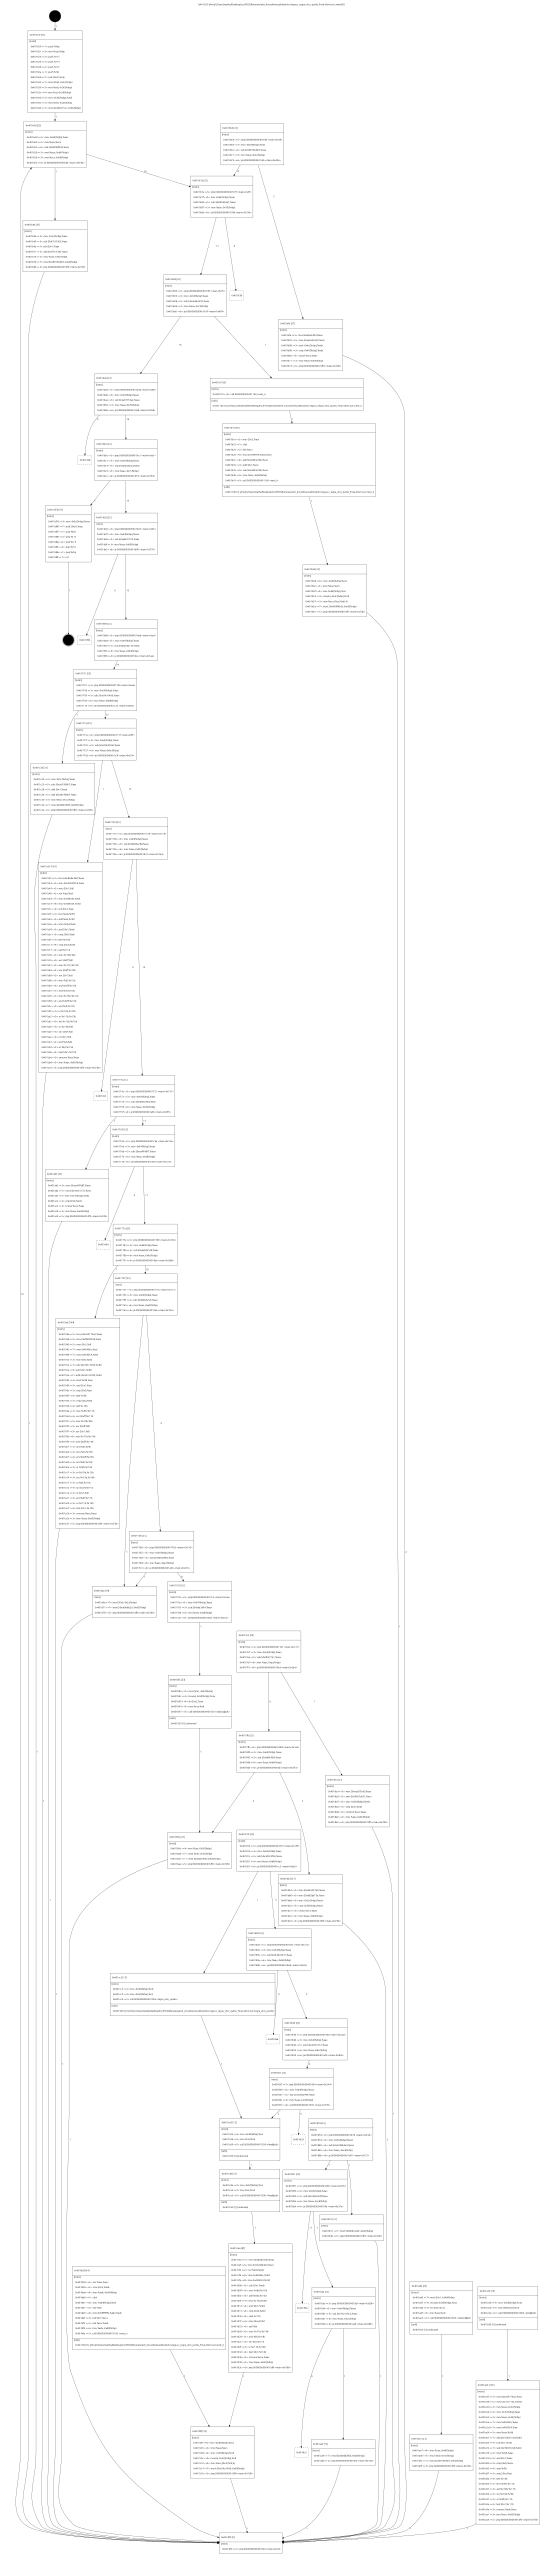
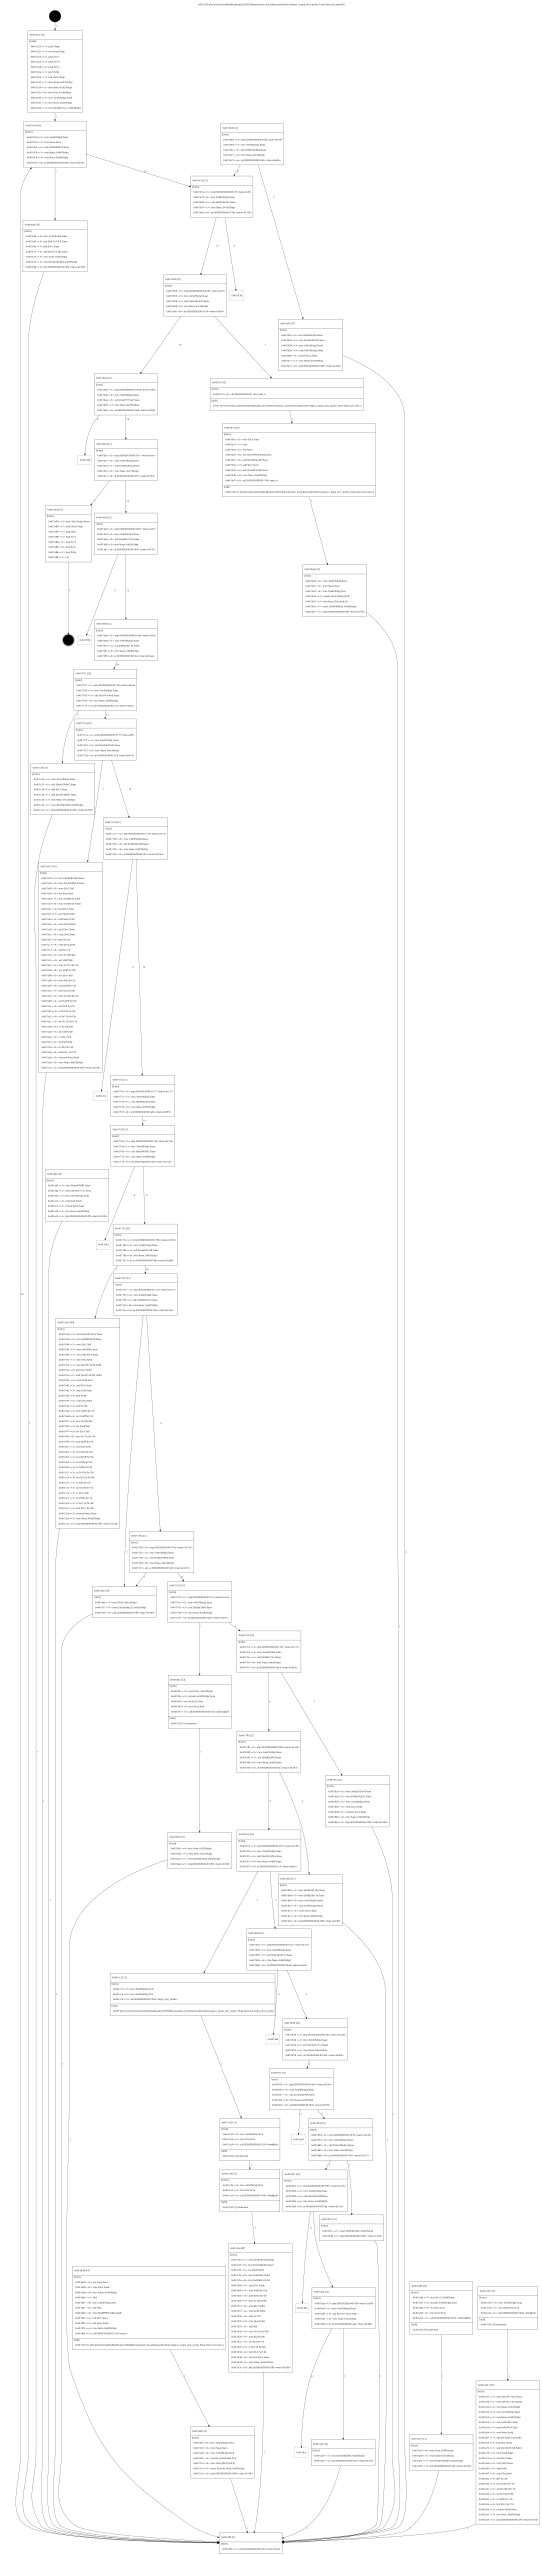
(99, 1141) -> none
none -> (234, 1626)
(234, 1802) -> (269, 1800)
(277, 2113) -> (320, 2114)
(237, 2399) -> (262, 2452)
